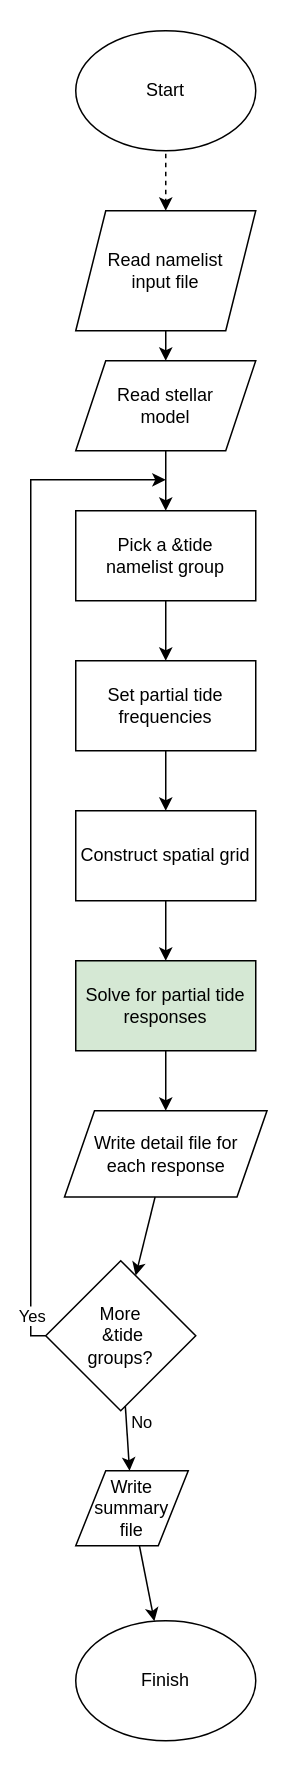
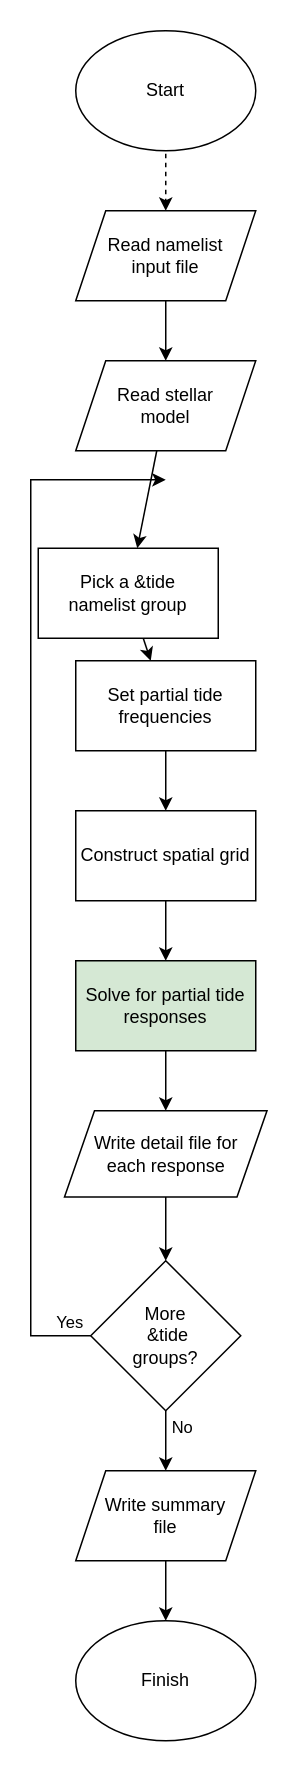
(166, 271) -> (166, 256)
(166, 556) -> (128, 593)
(121, 1336) -> (166, 1336)
(132, 1508) -> (166, 1516)
